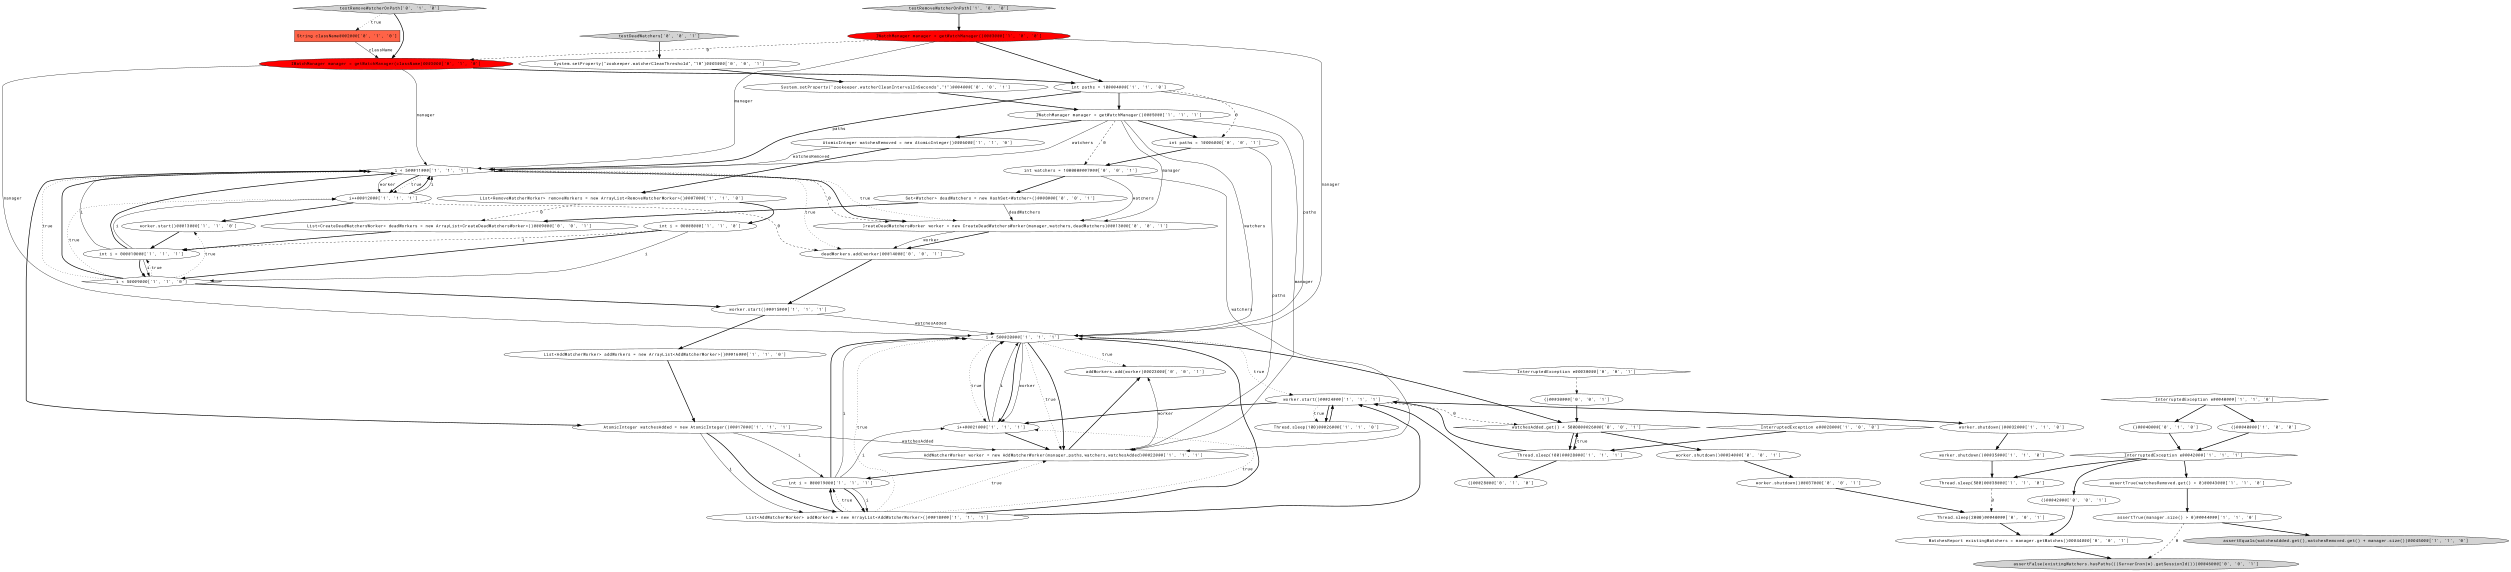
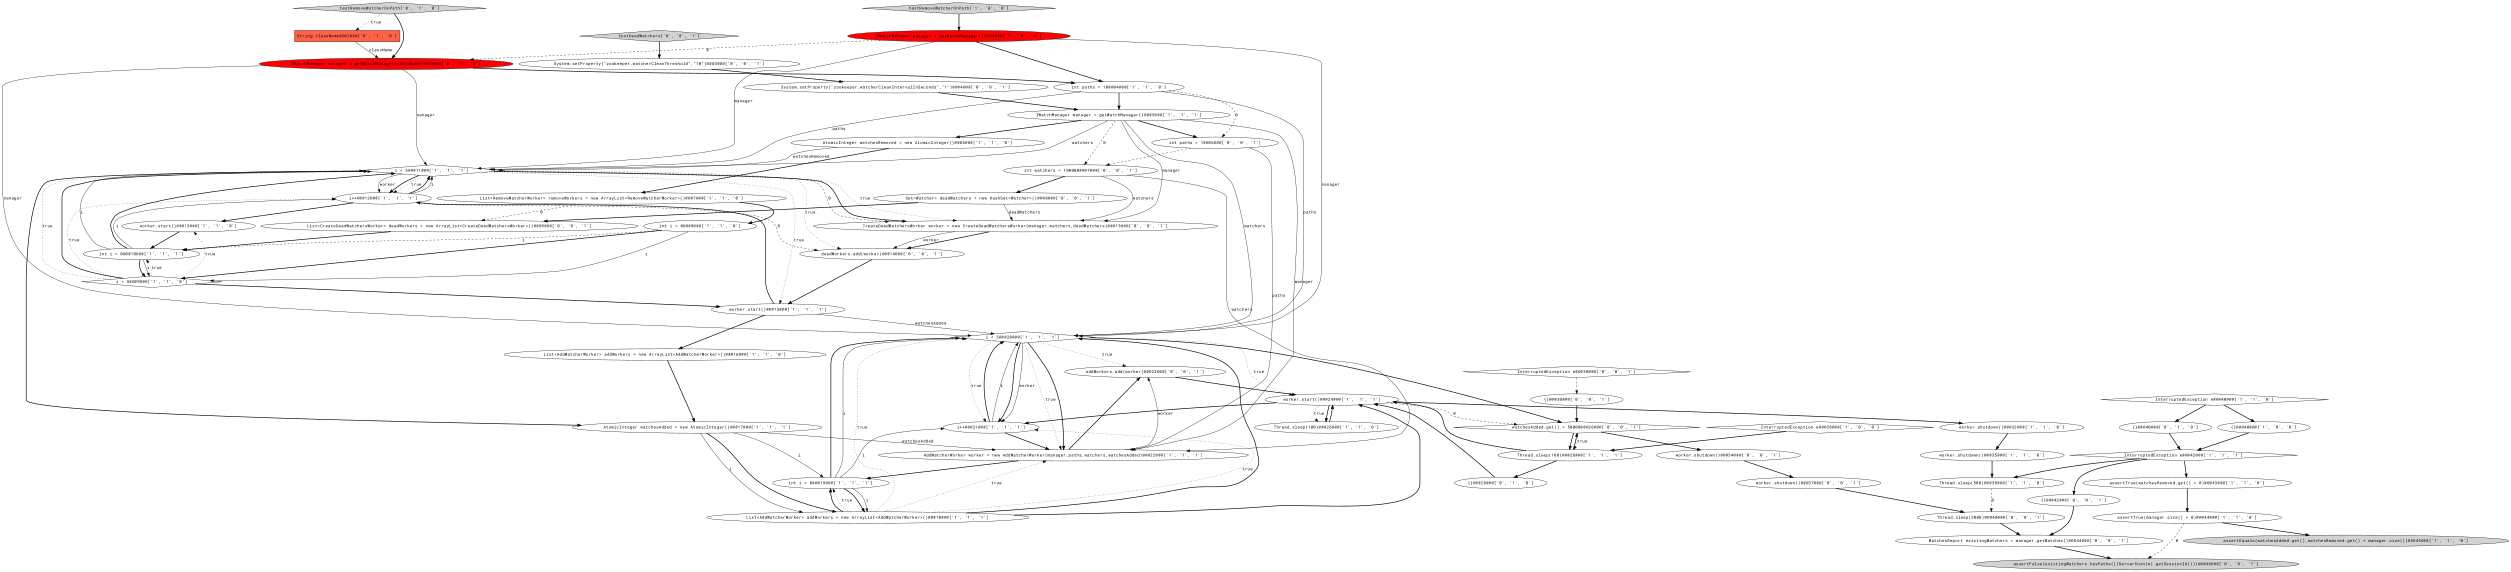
(786, 138) -> (786, 138)
(1154, 155) -> (1154, 155)
none -> (692, 181)
none -> (634, 206)
none -> (1234, 386)
